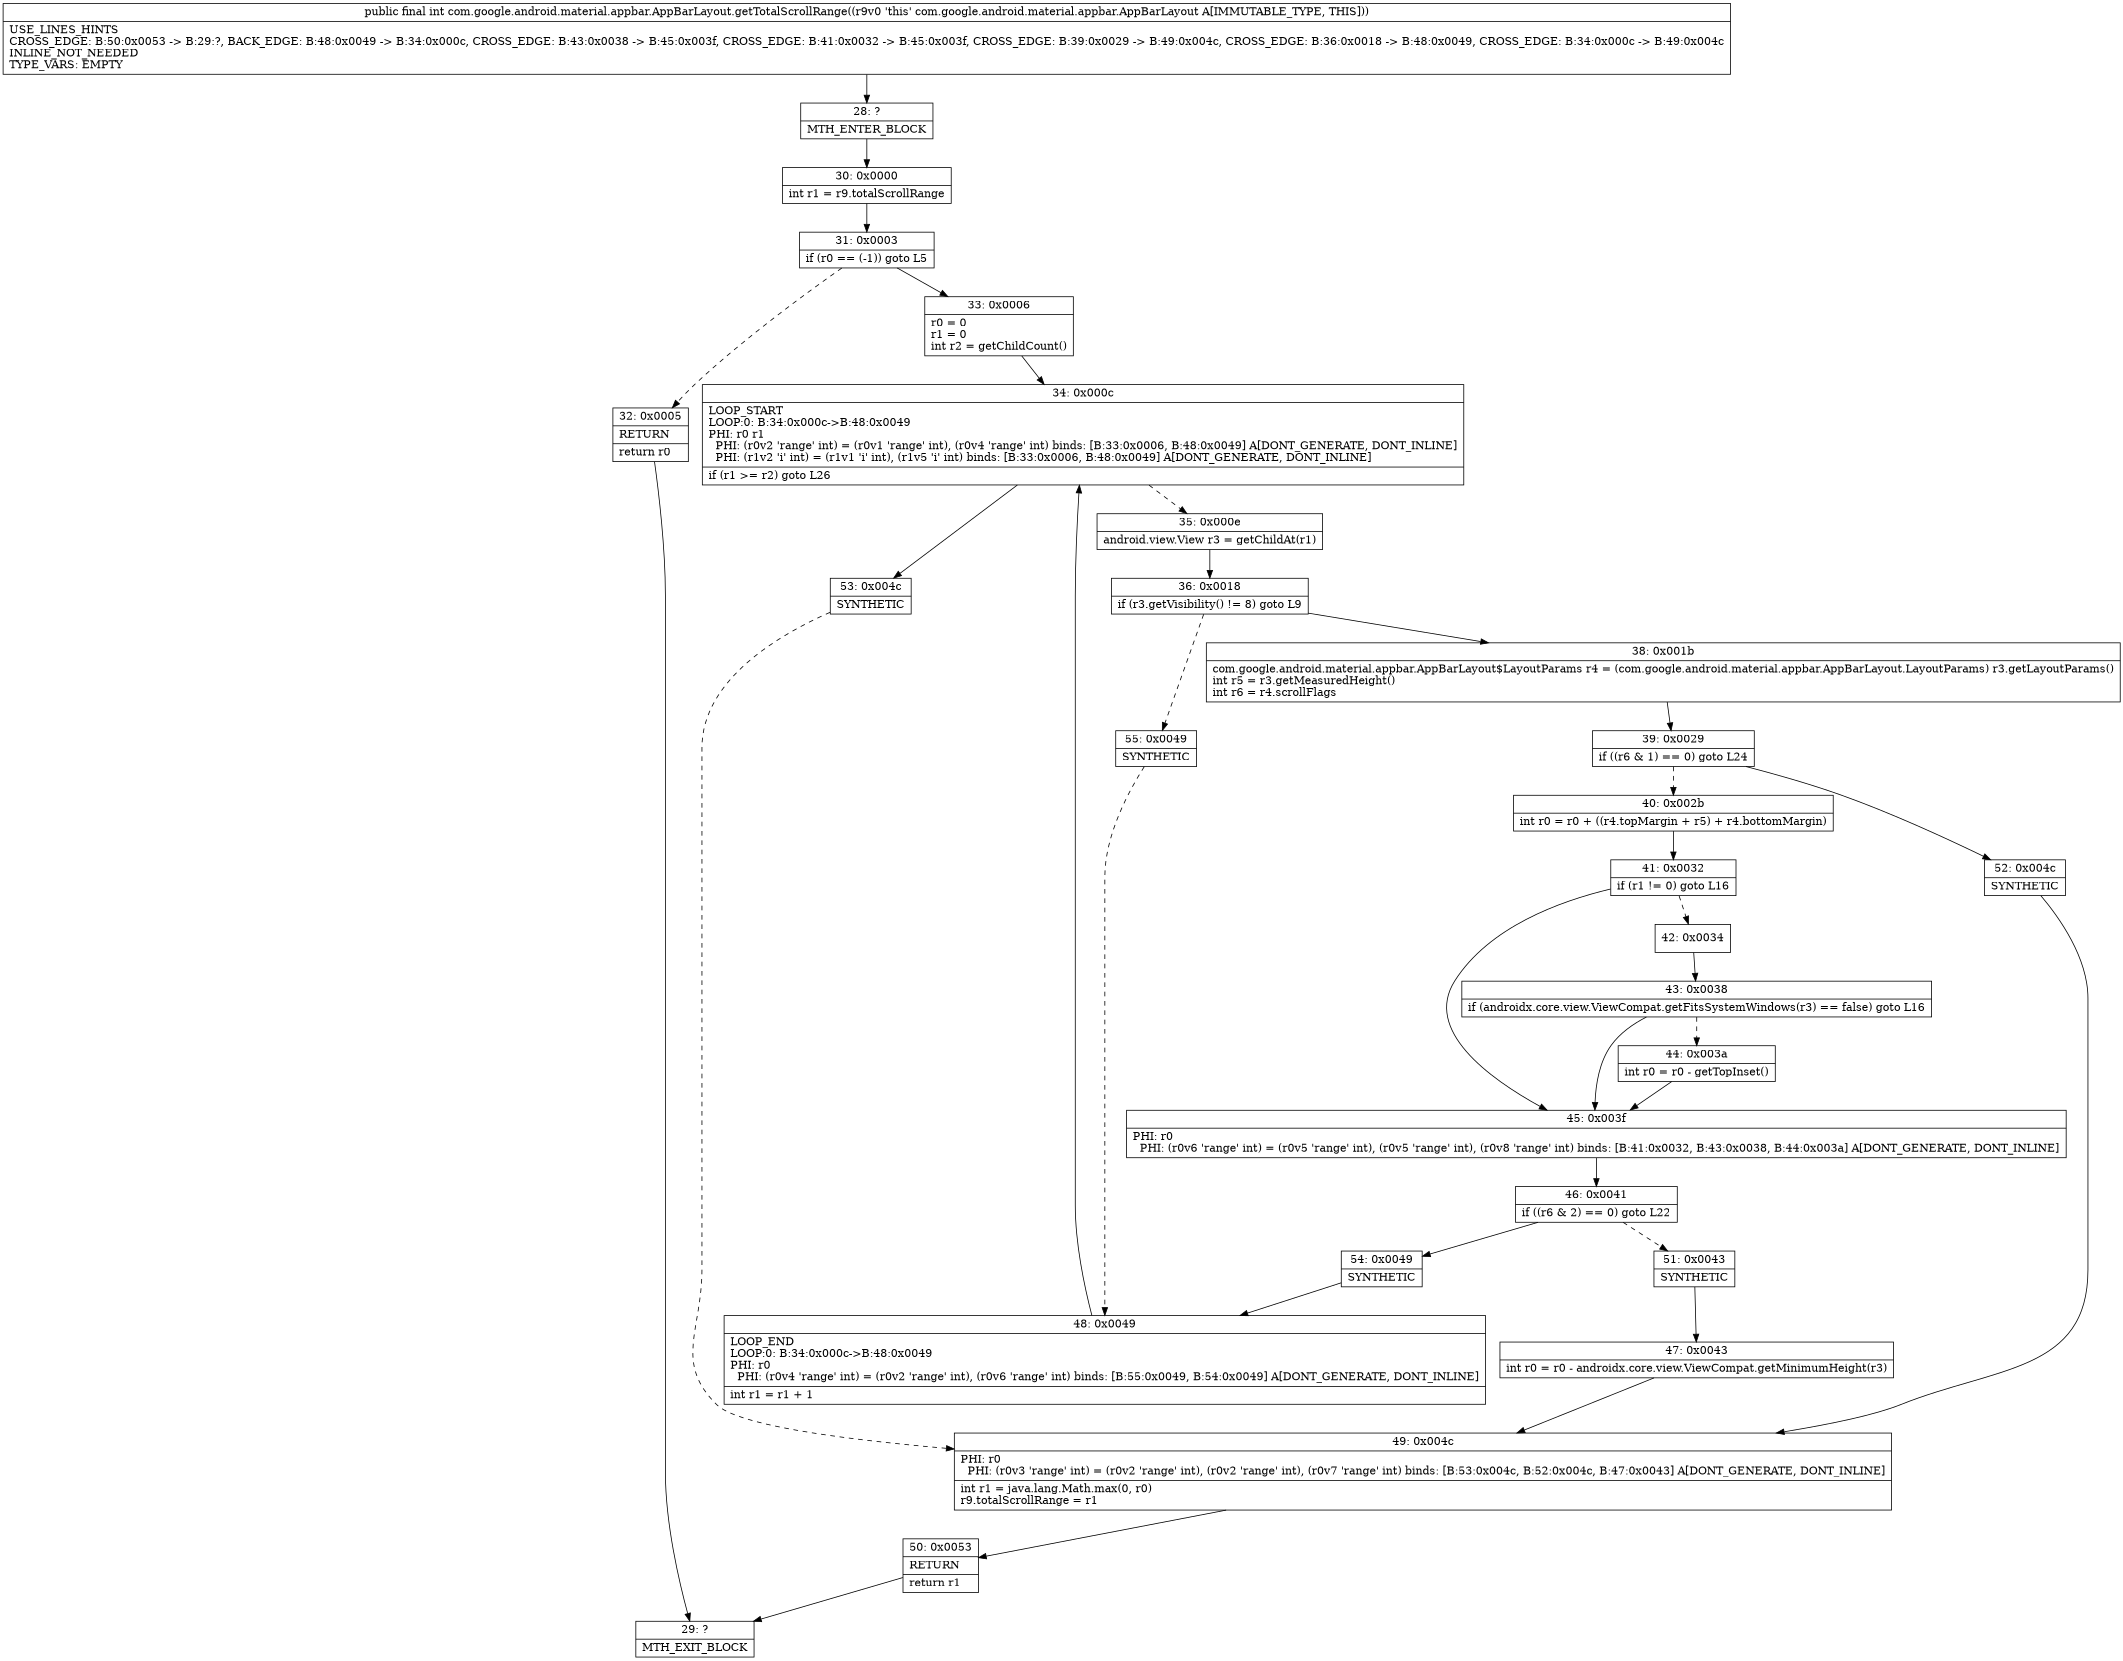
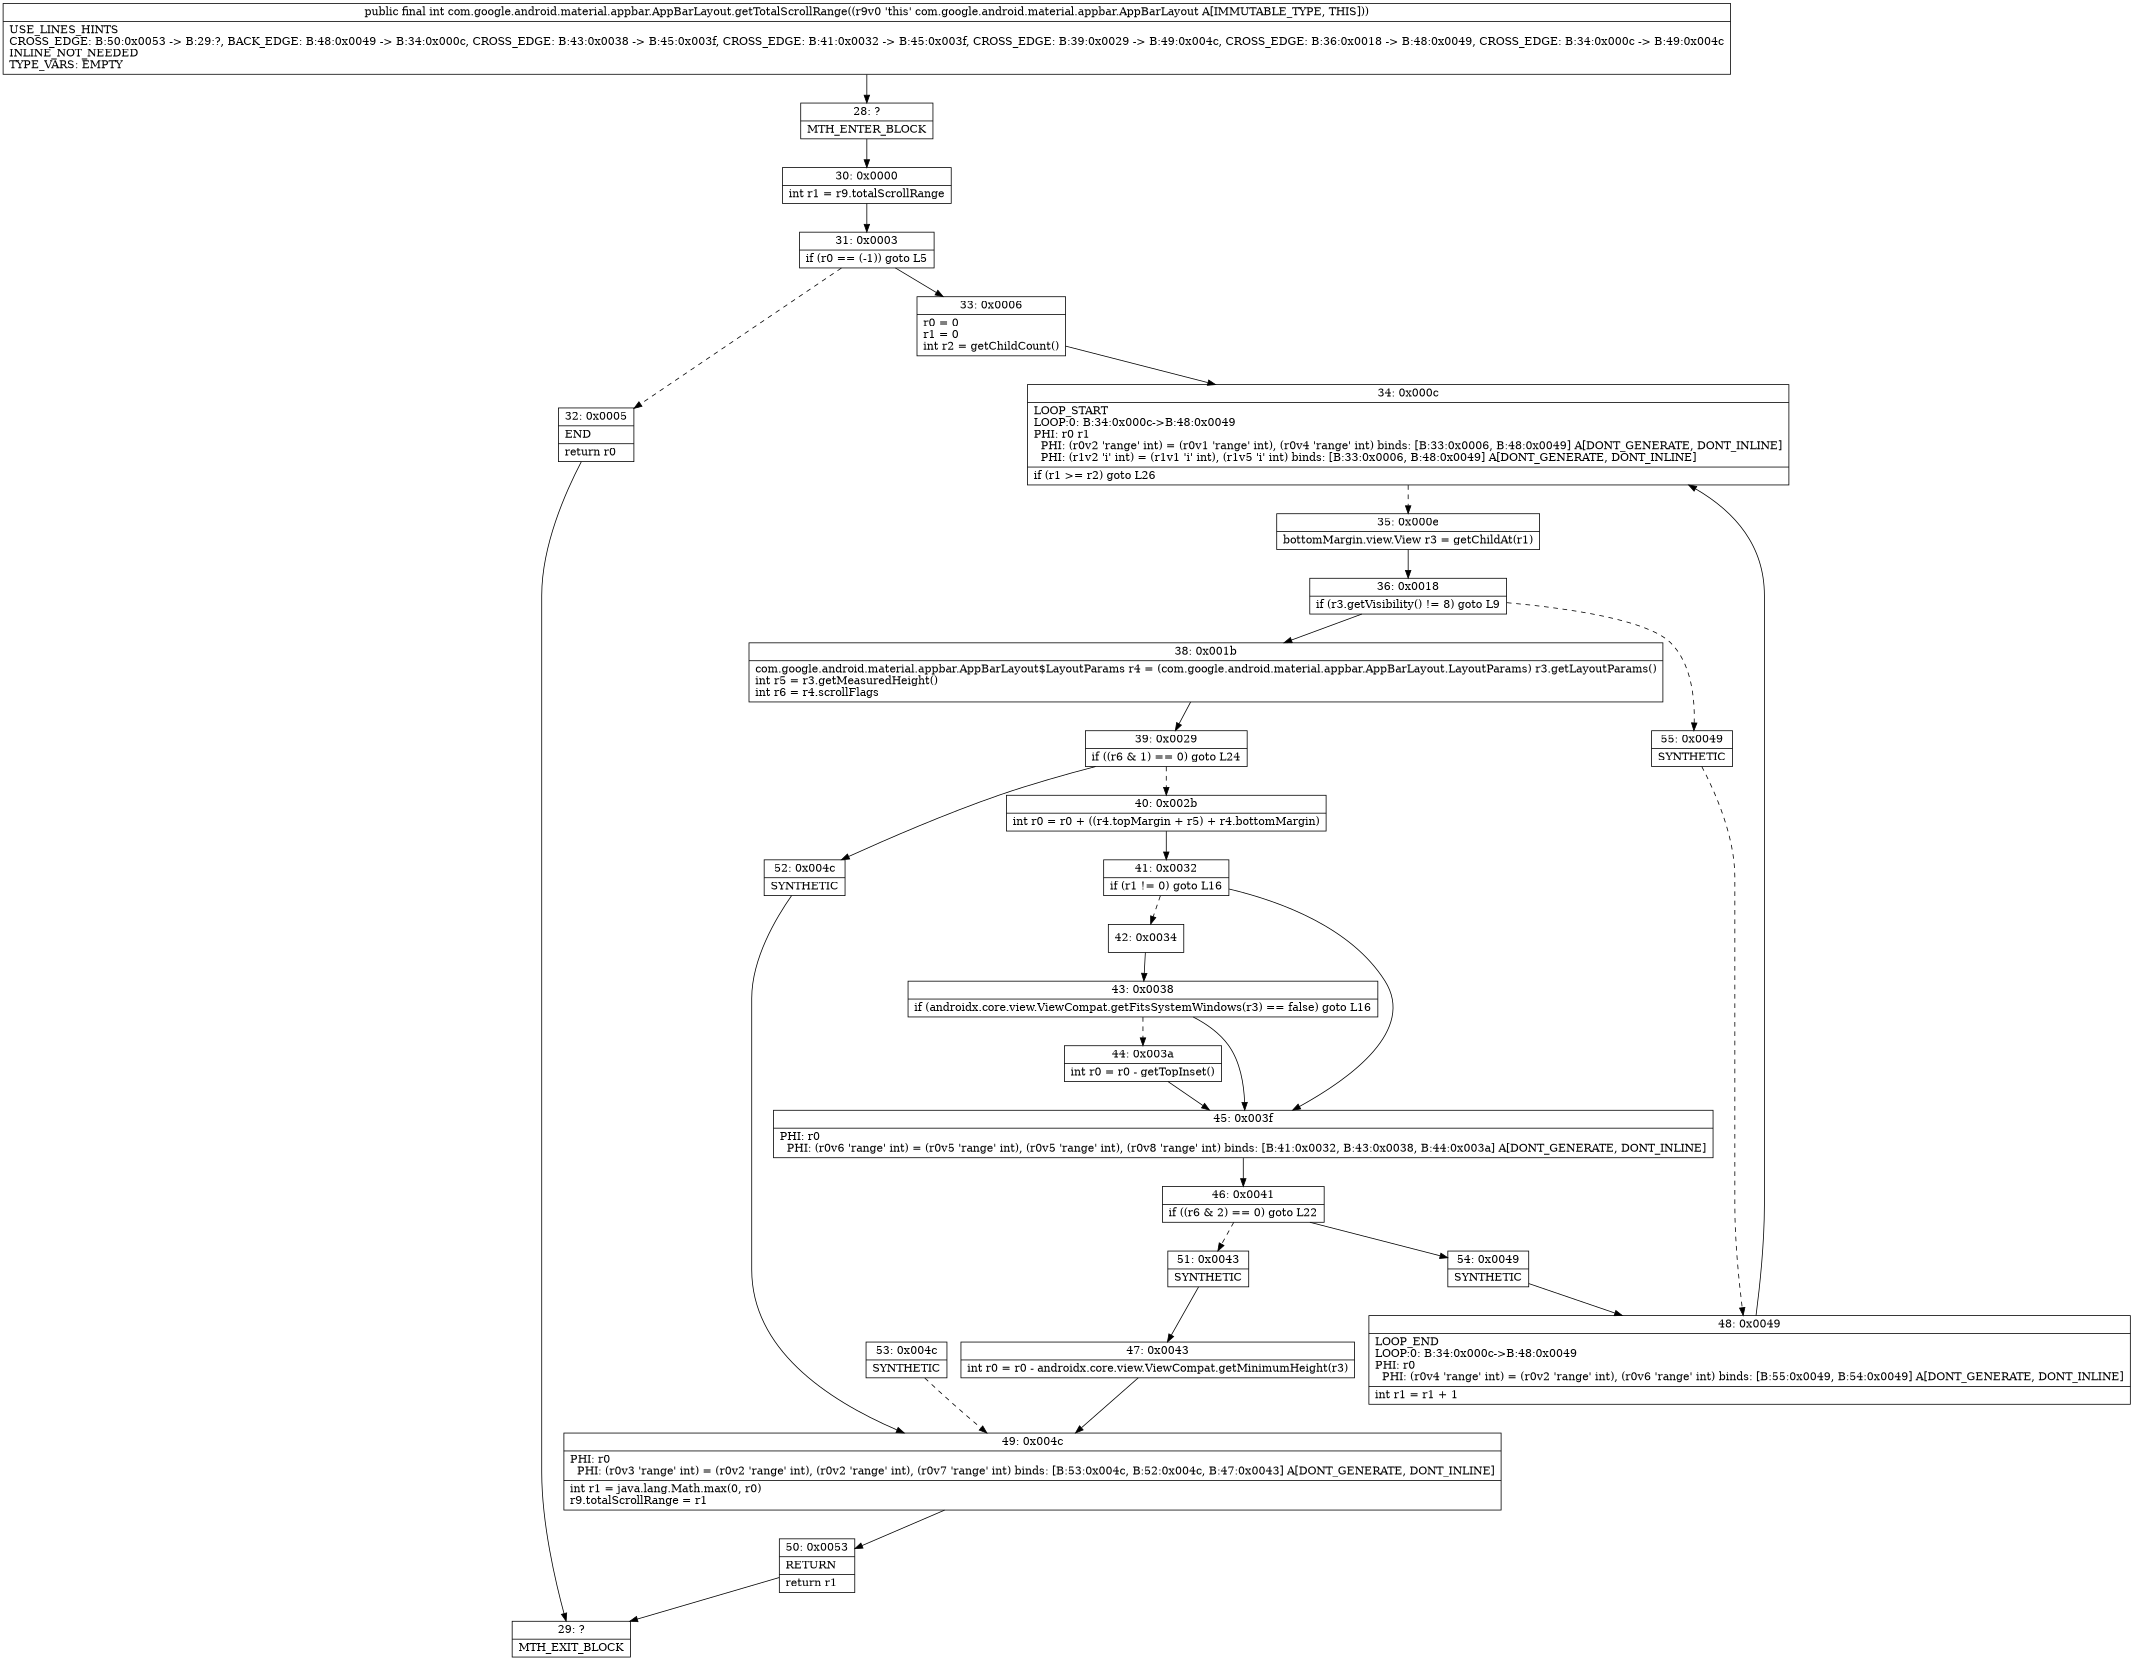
(644, 434) -> (578, 434)
(959, 529) -> none
(1210, 540) -> (1408, 540)
